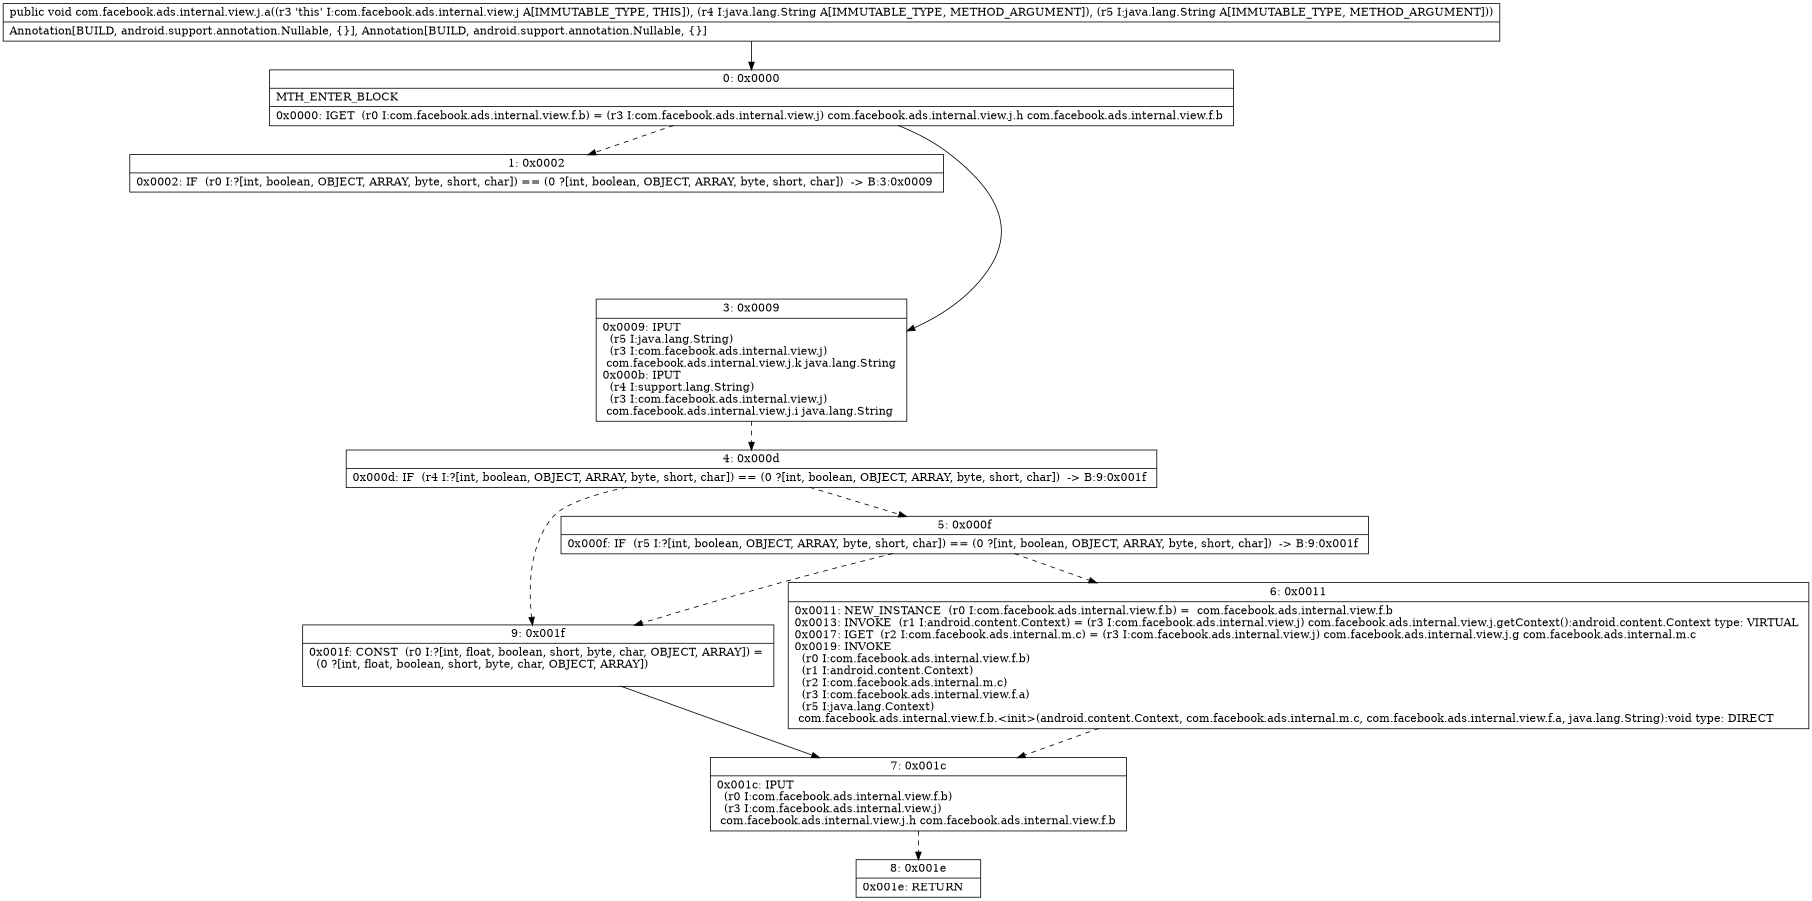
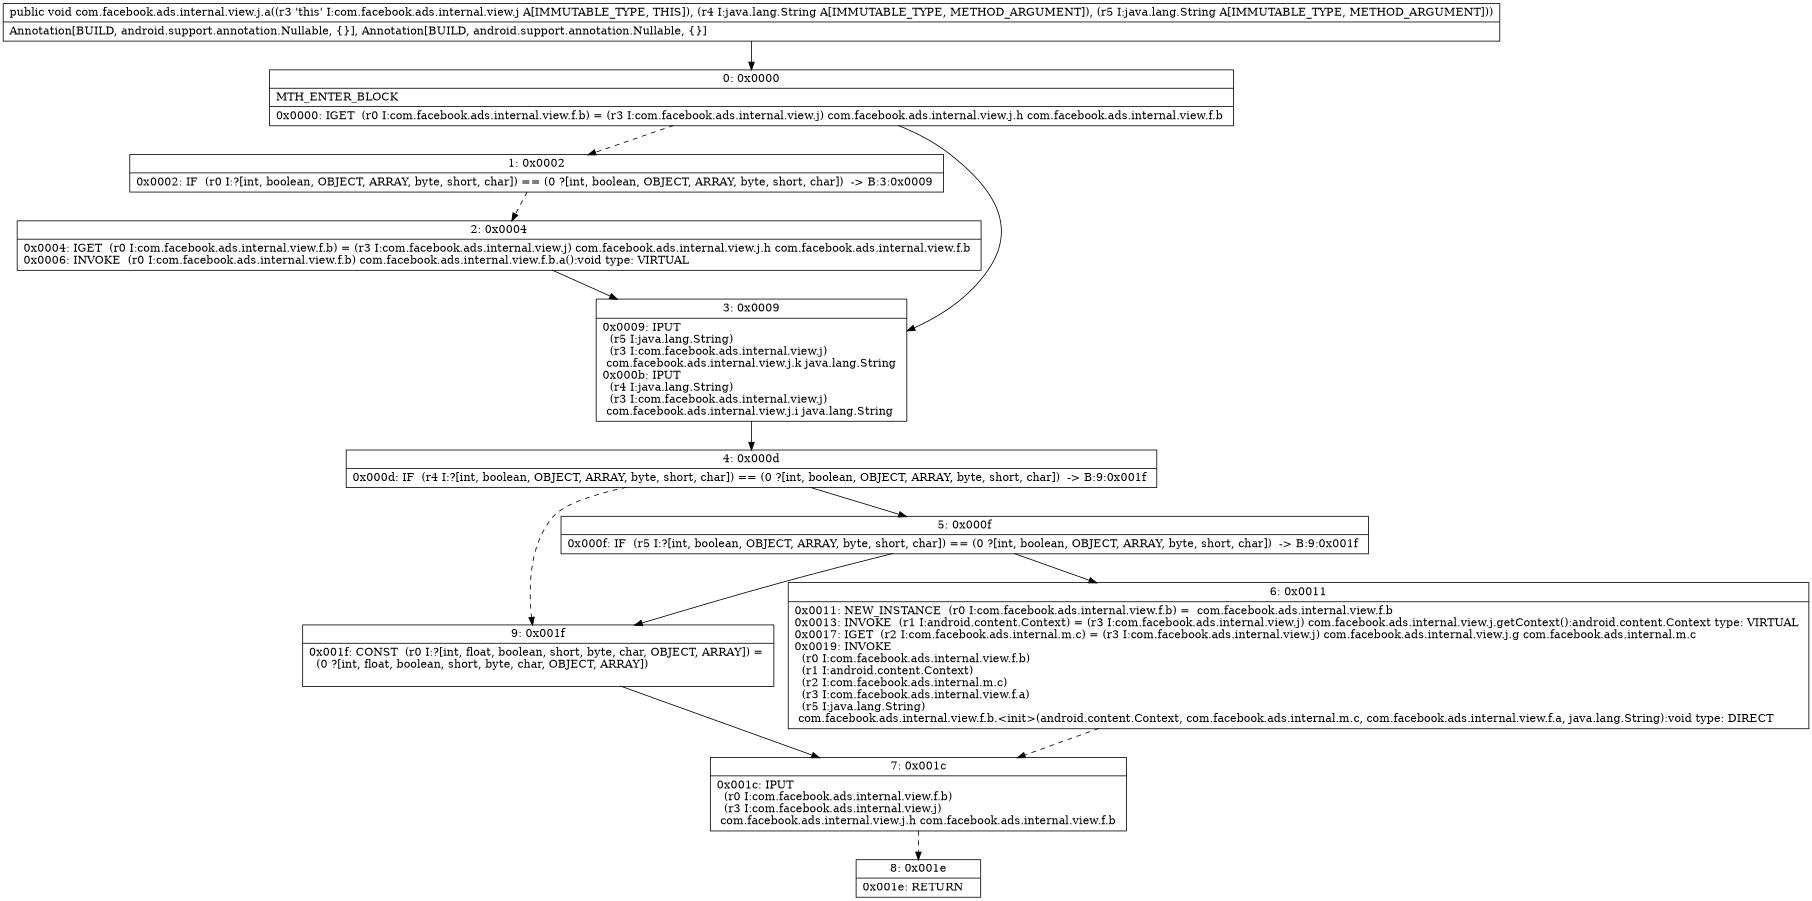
none -> (499, 246)
(678, 387) -> (668, 387)
(751, 432) -> (751, 432)
(854, 501) -> (854, 501)
(1052, 567) -> (1052, 567)
(767, 587) -> (767, 587)
(864, 707) -> (860, 707)
